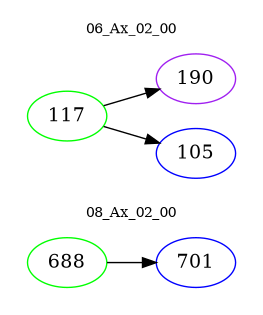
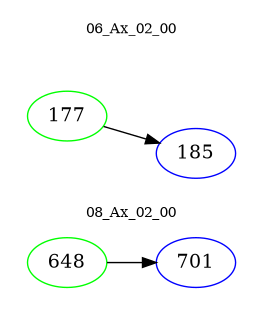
(196, 79) -> none
(67, 116) -> (67, 116)
(196, 153) -> (196, 153)
(67, 263) -> (67, 263)
